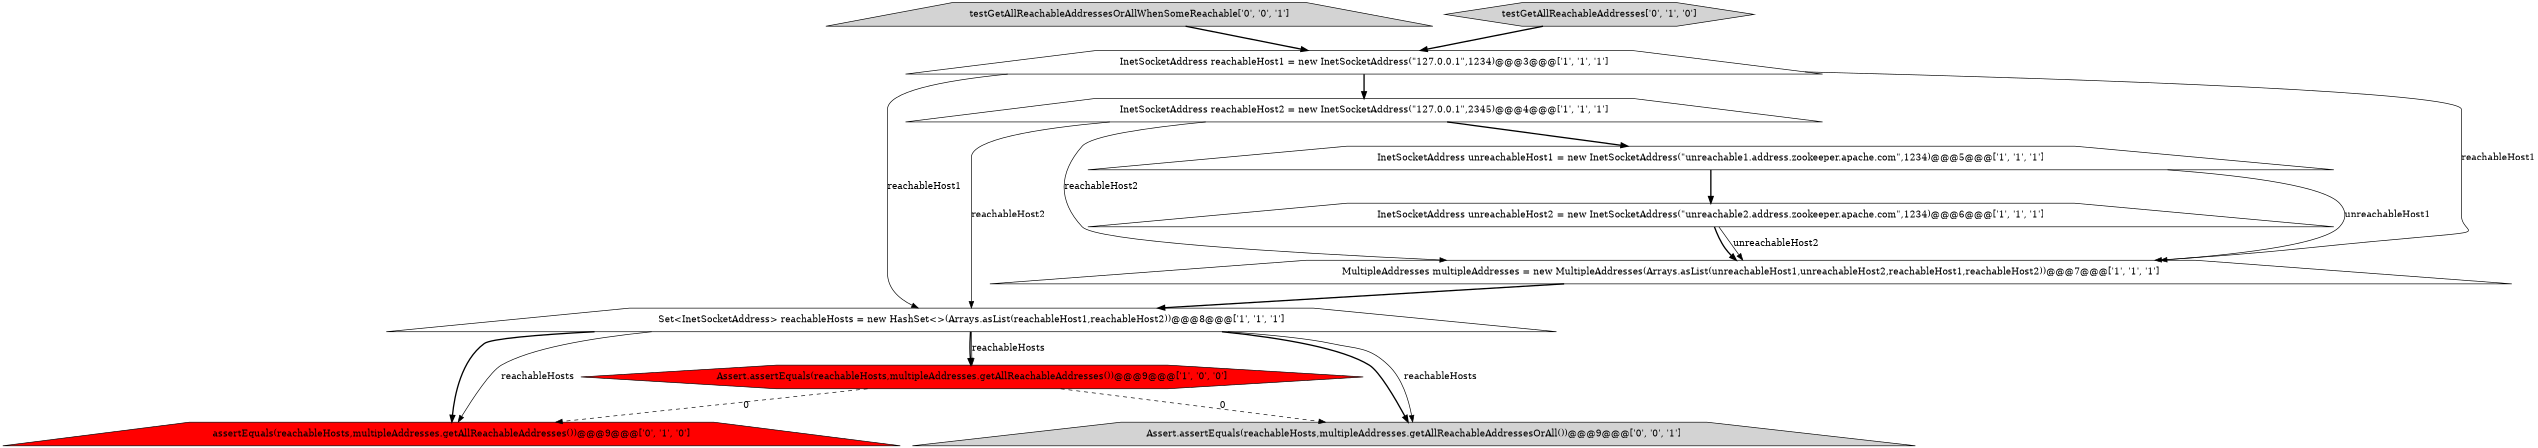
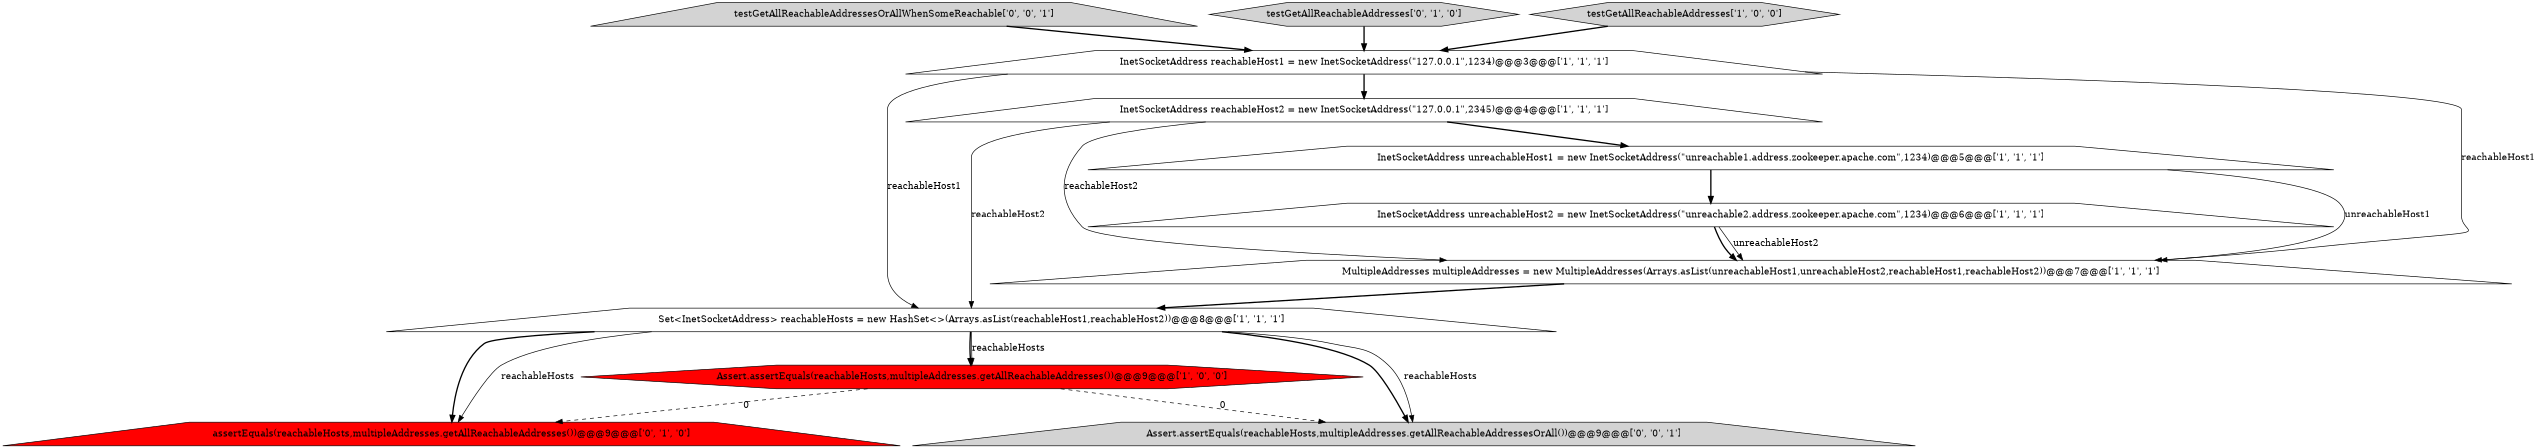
none -> (1685, 14)
